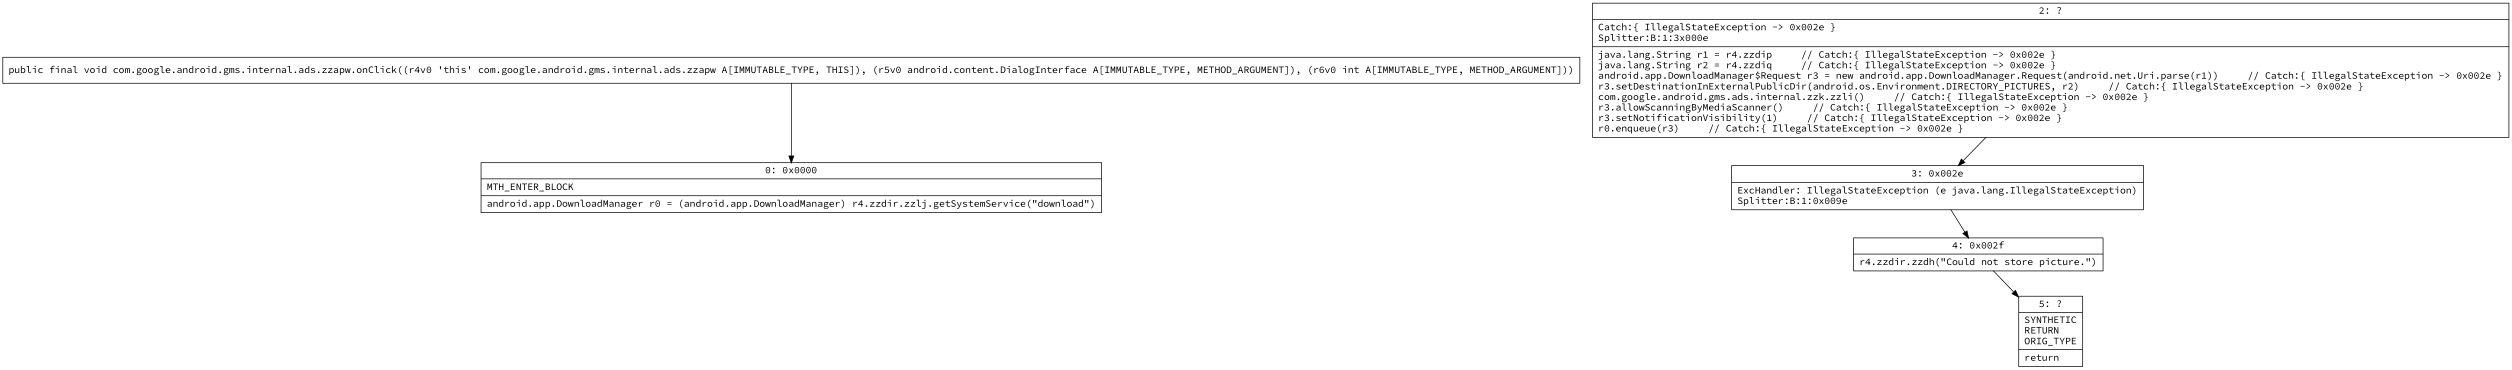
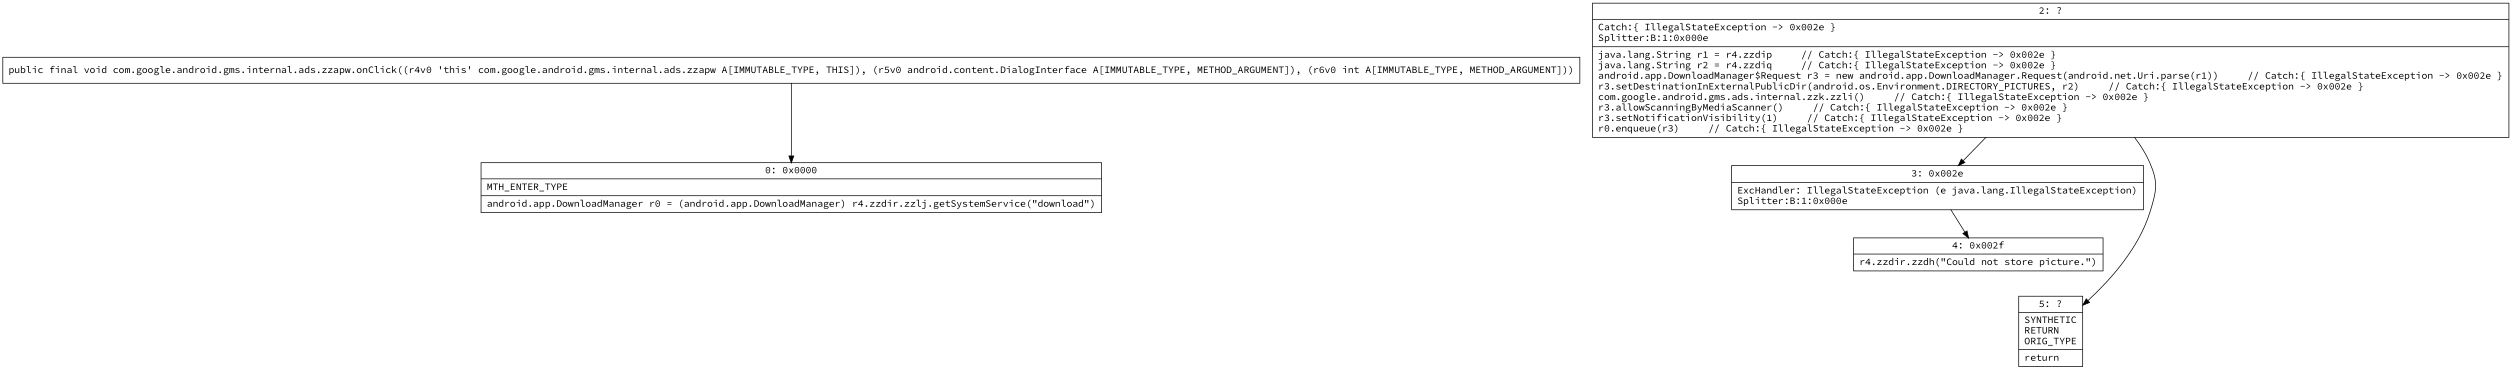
(1653, 38) -> (1653, 38)
(530, 187) -> (527, 187)
(1792, 201) -> (1792, 201)
(2003, 281) -> (2145, 225)
